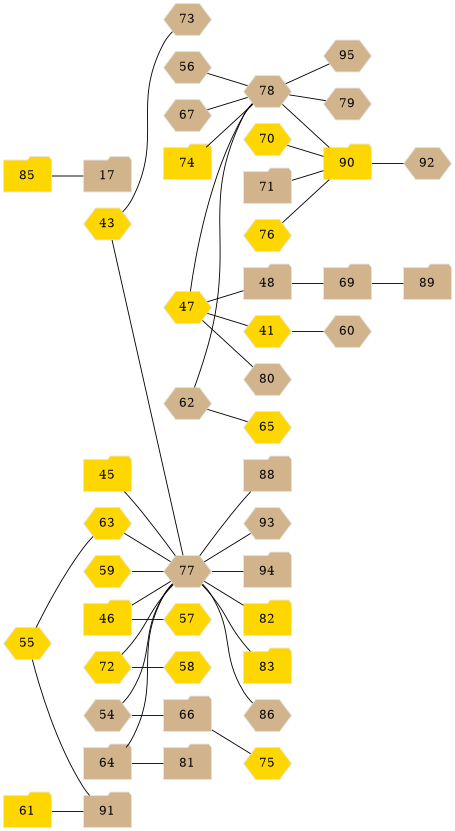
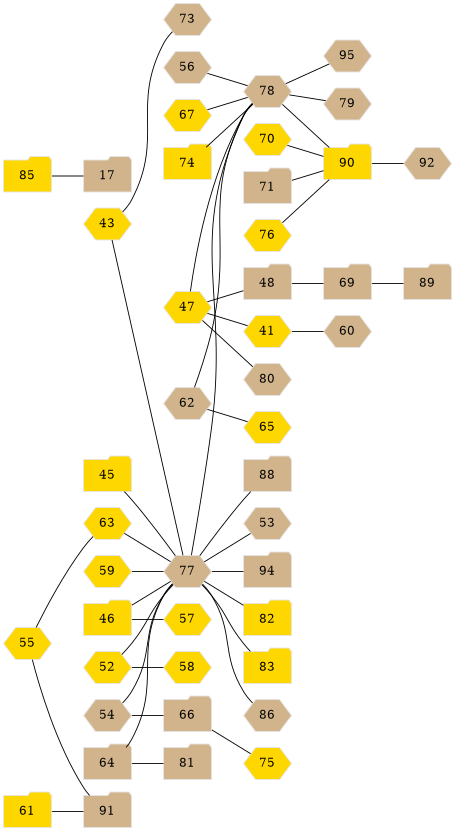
(188, 116) -> (188, 116)
none -> (216, 349)
(268, 524) -> (268, 524)
(108, 668) -> (108, 668)
